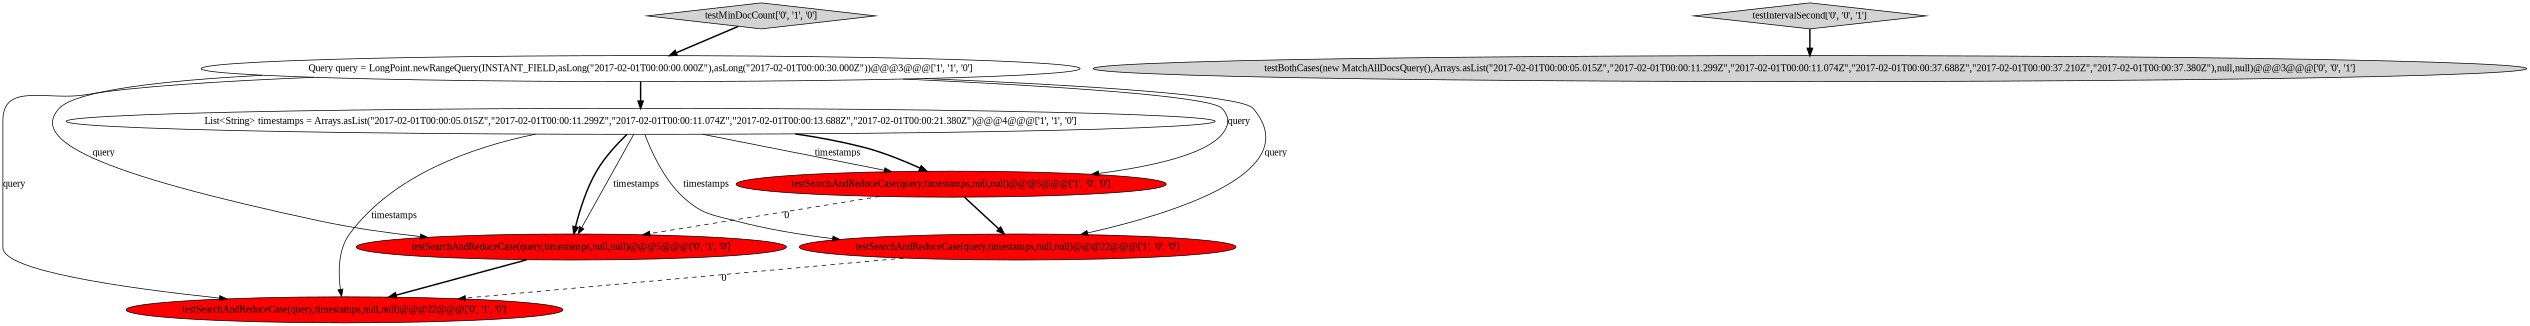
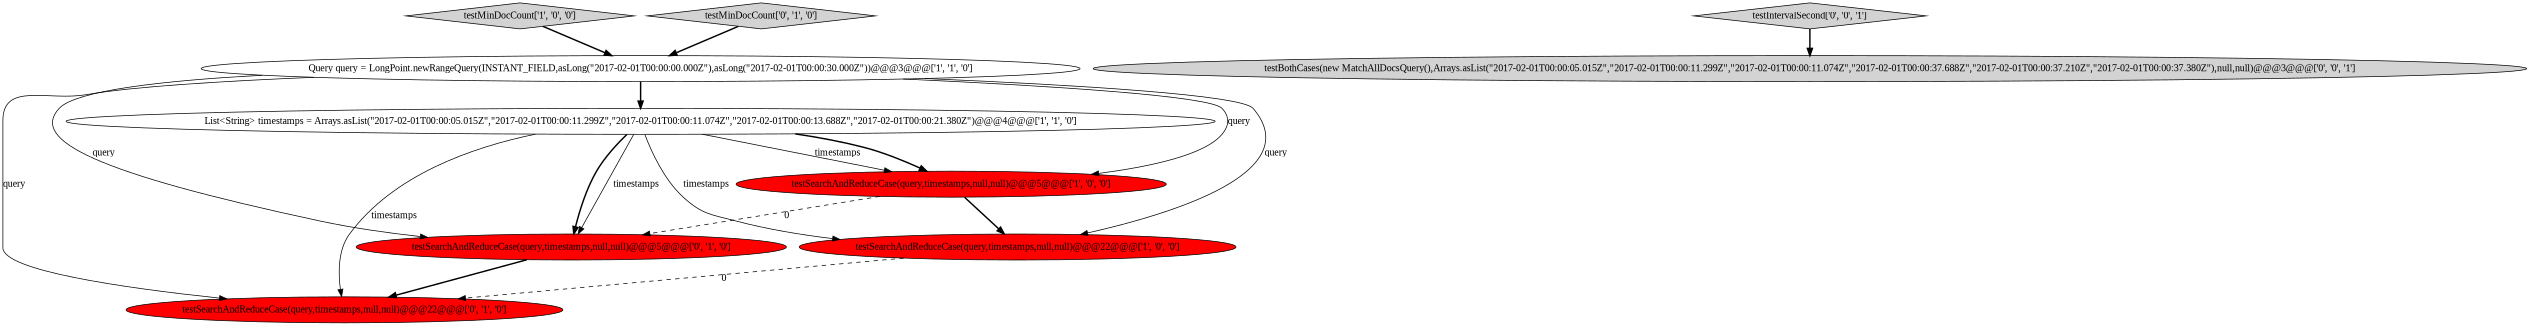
none -> (520, 16)
